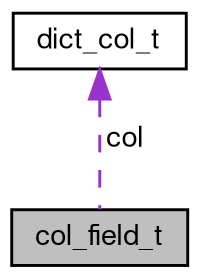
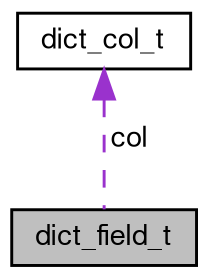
(100, 238) -> (104, 238)
